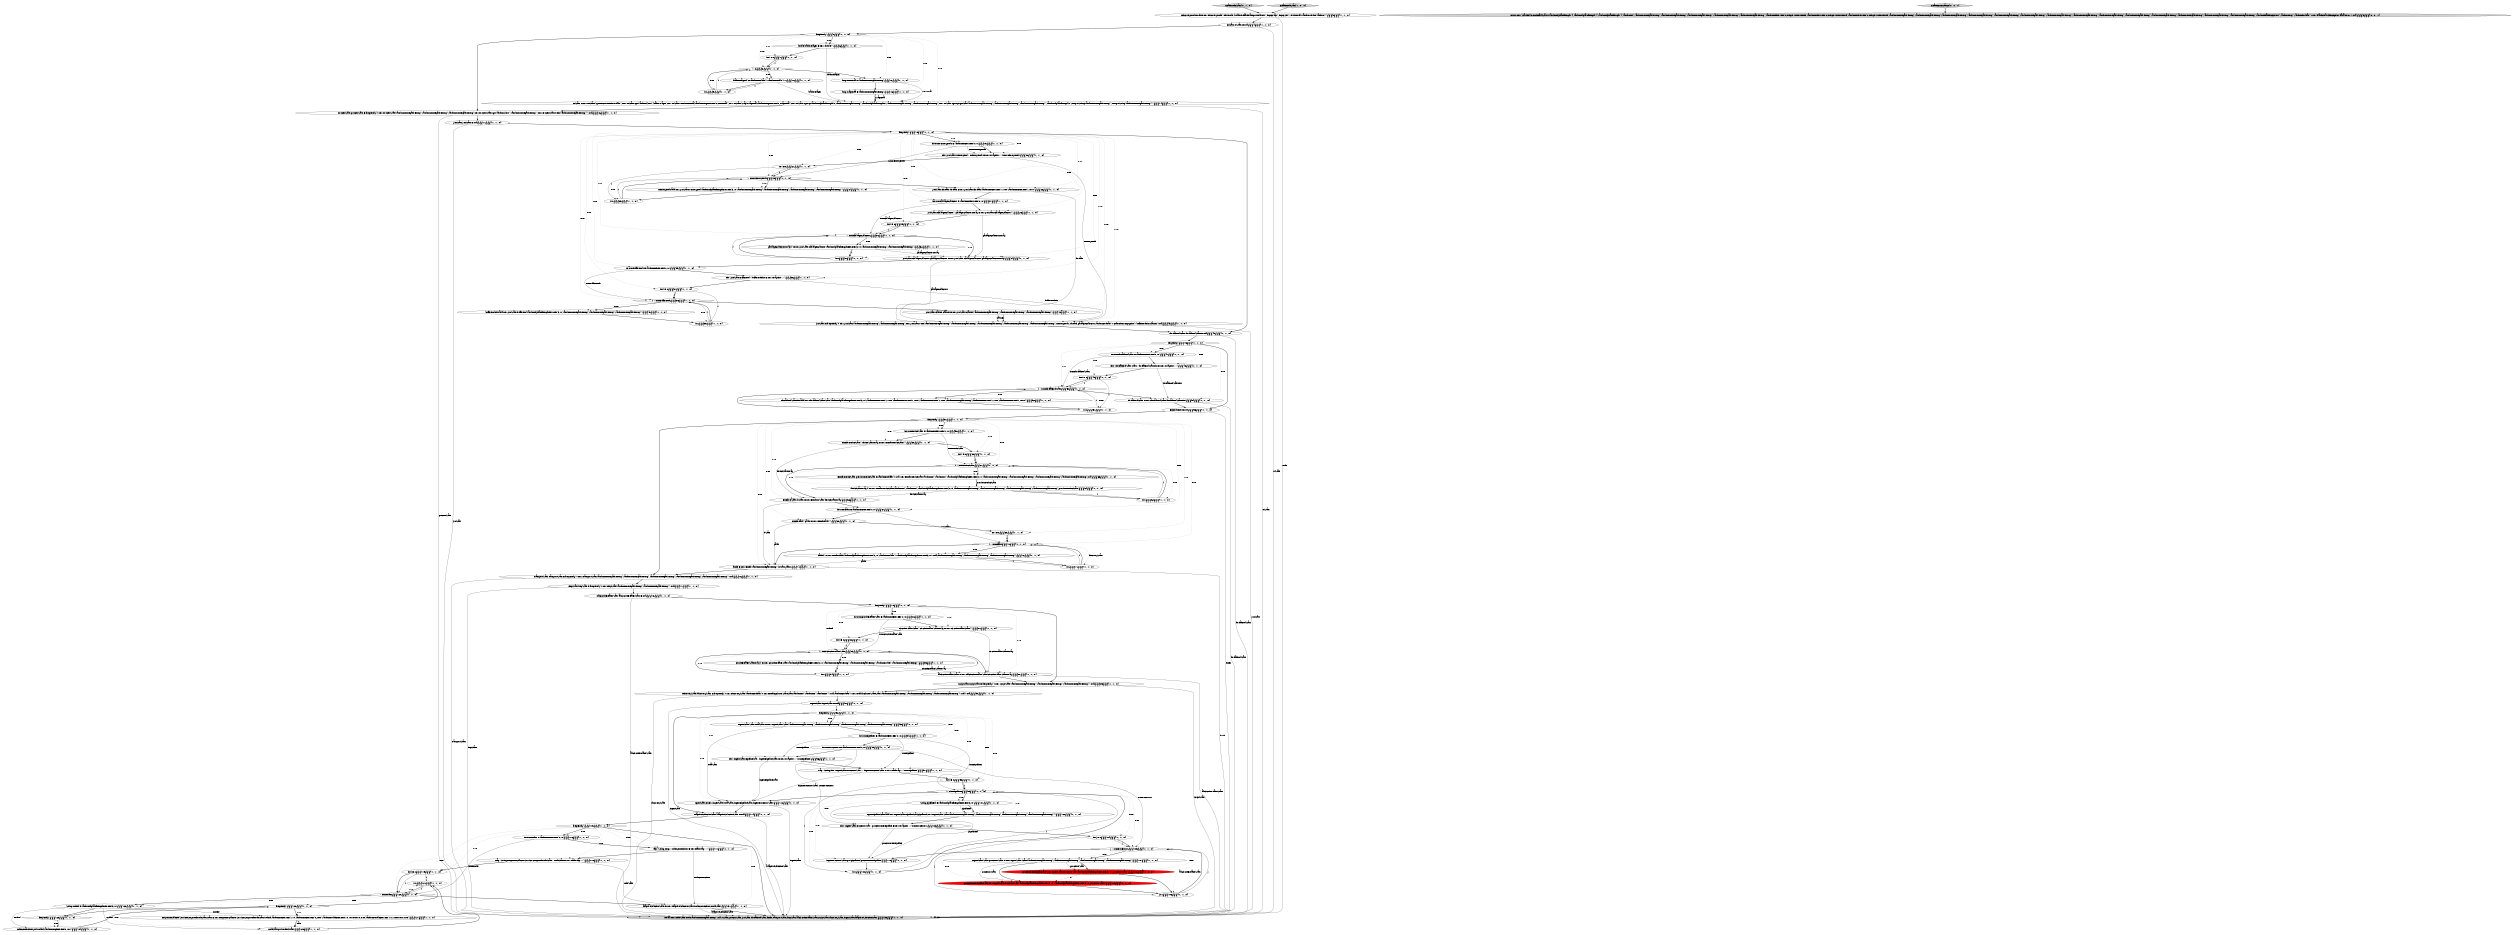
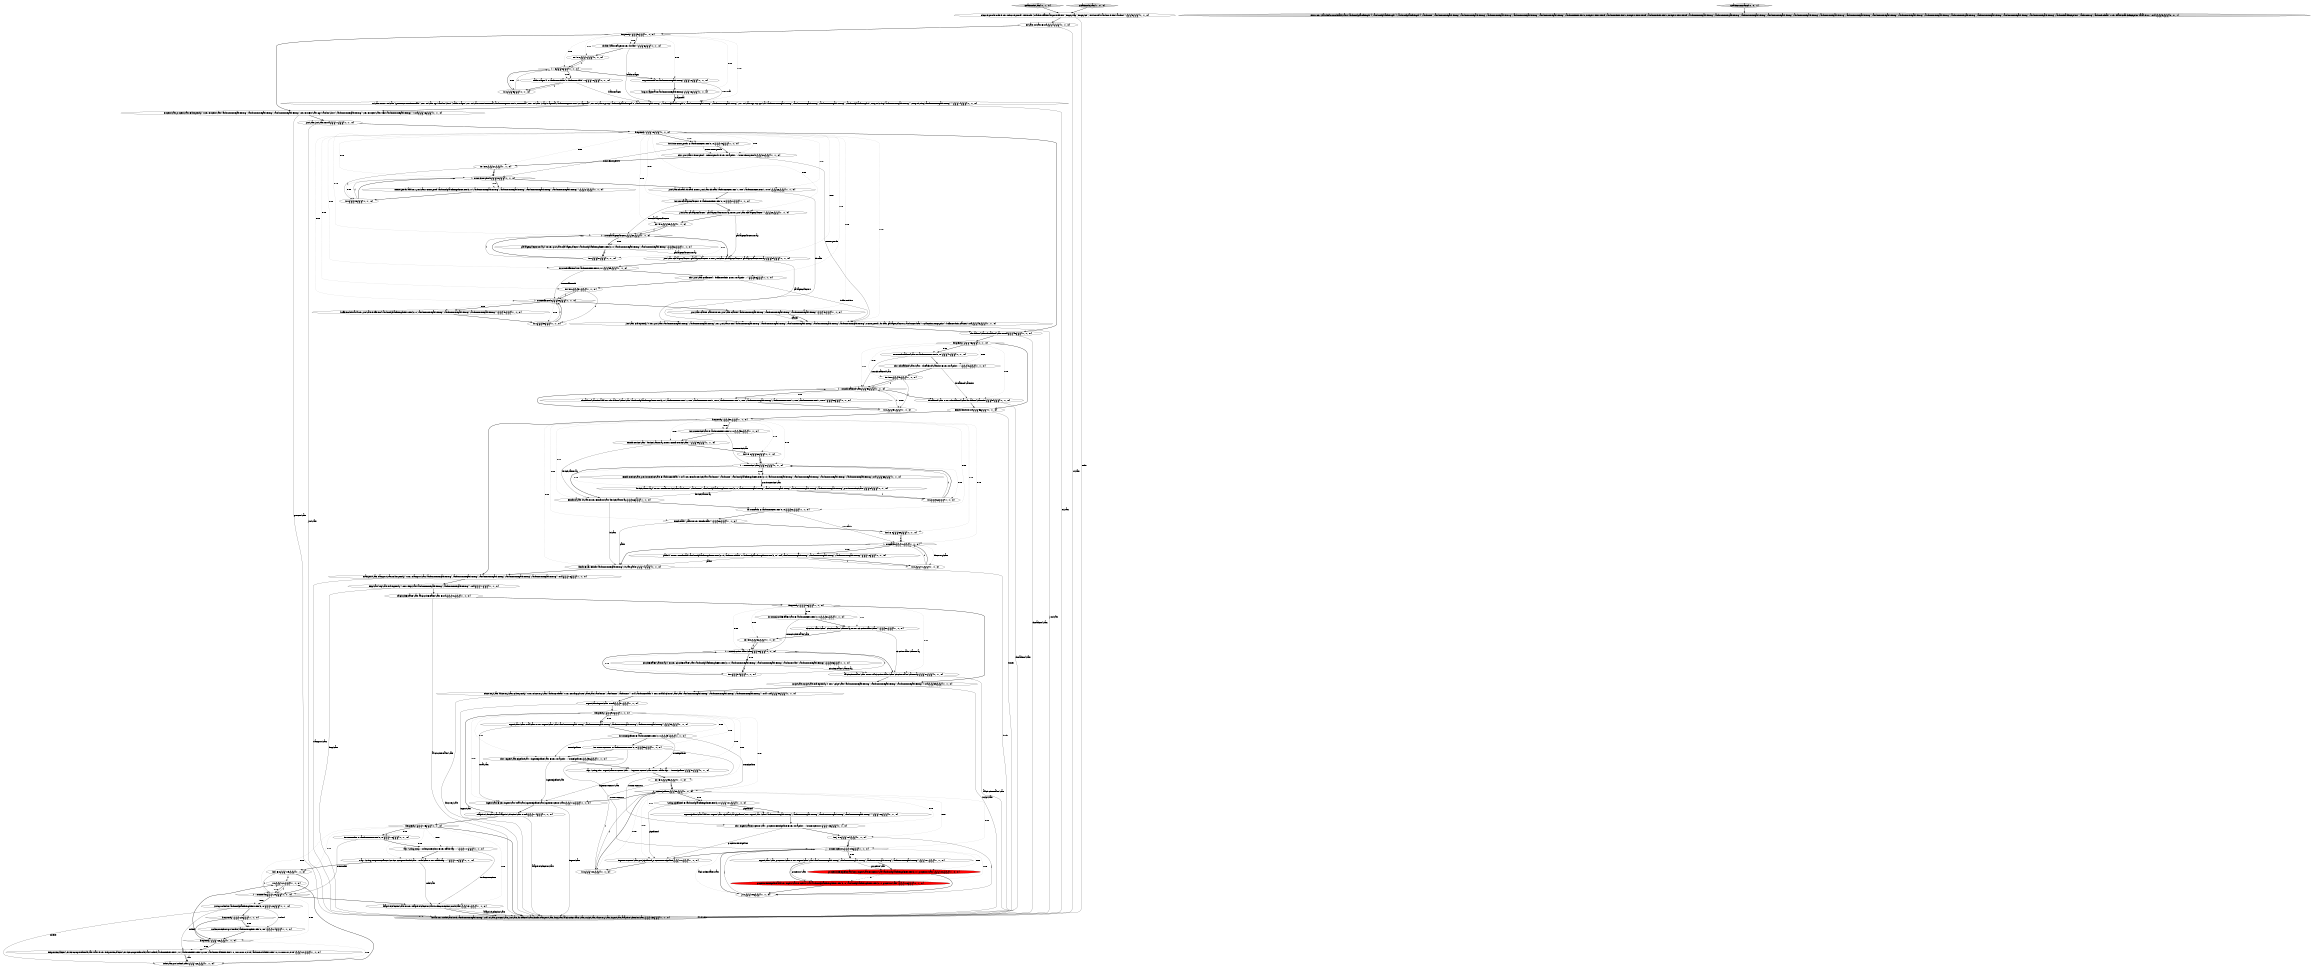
(827, 46) -> (631, 46)
(977, 466) -> (762, 466)
(830, 629) -> (736, 629)
(166, 909) -> (201, 924)
